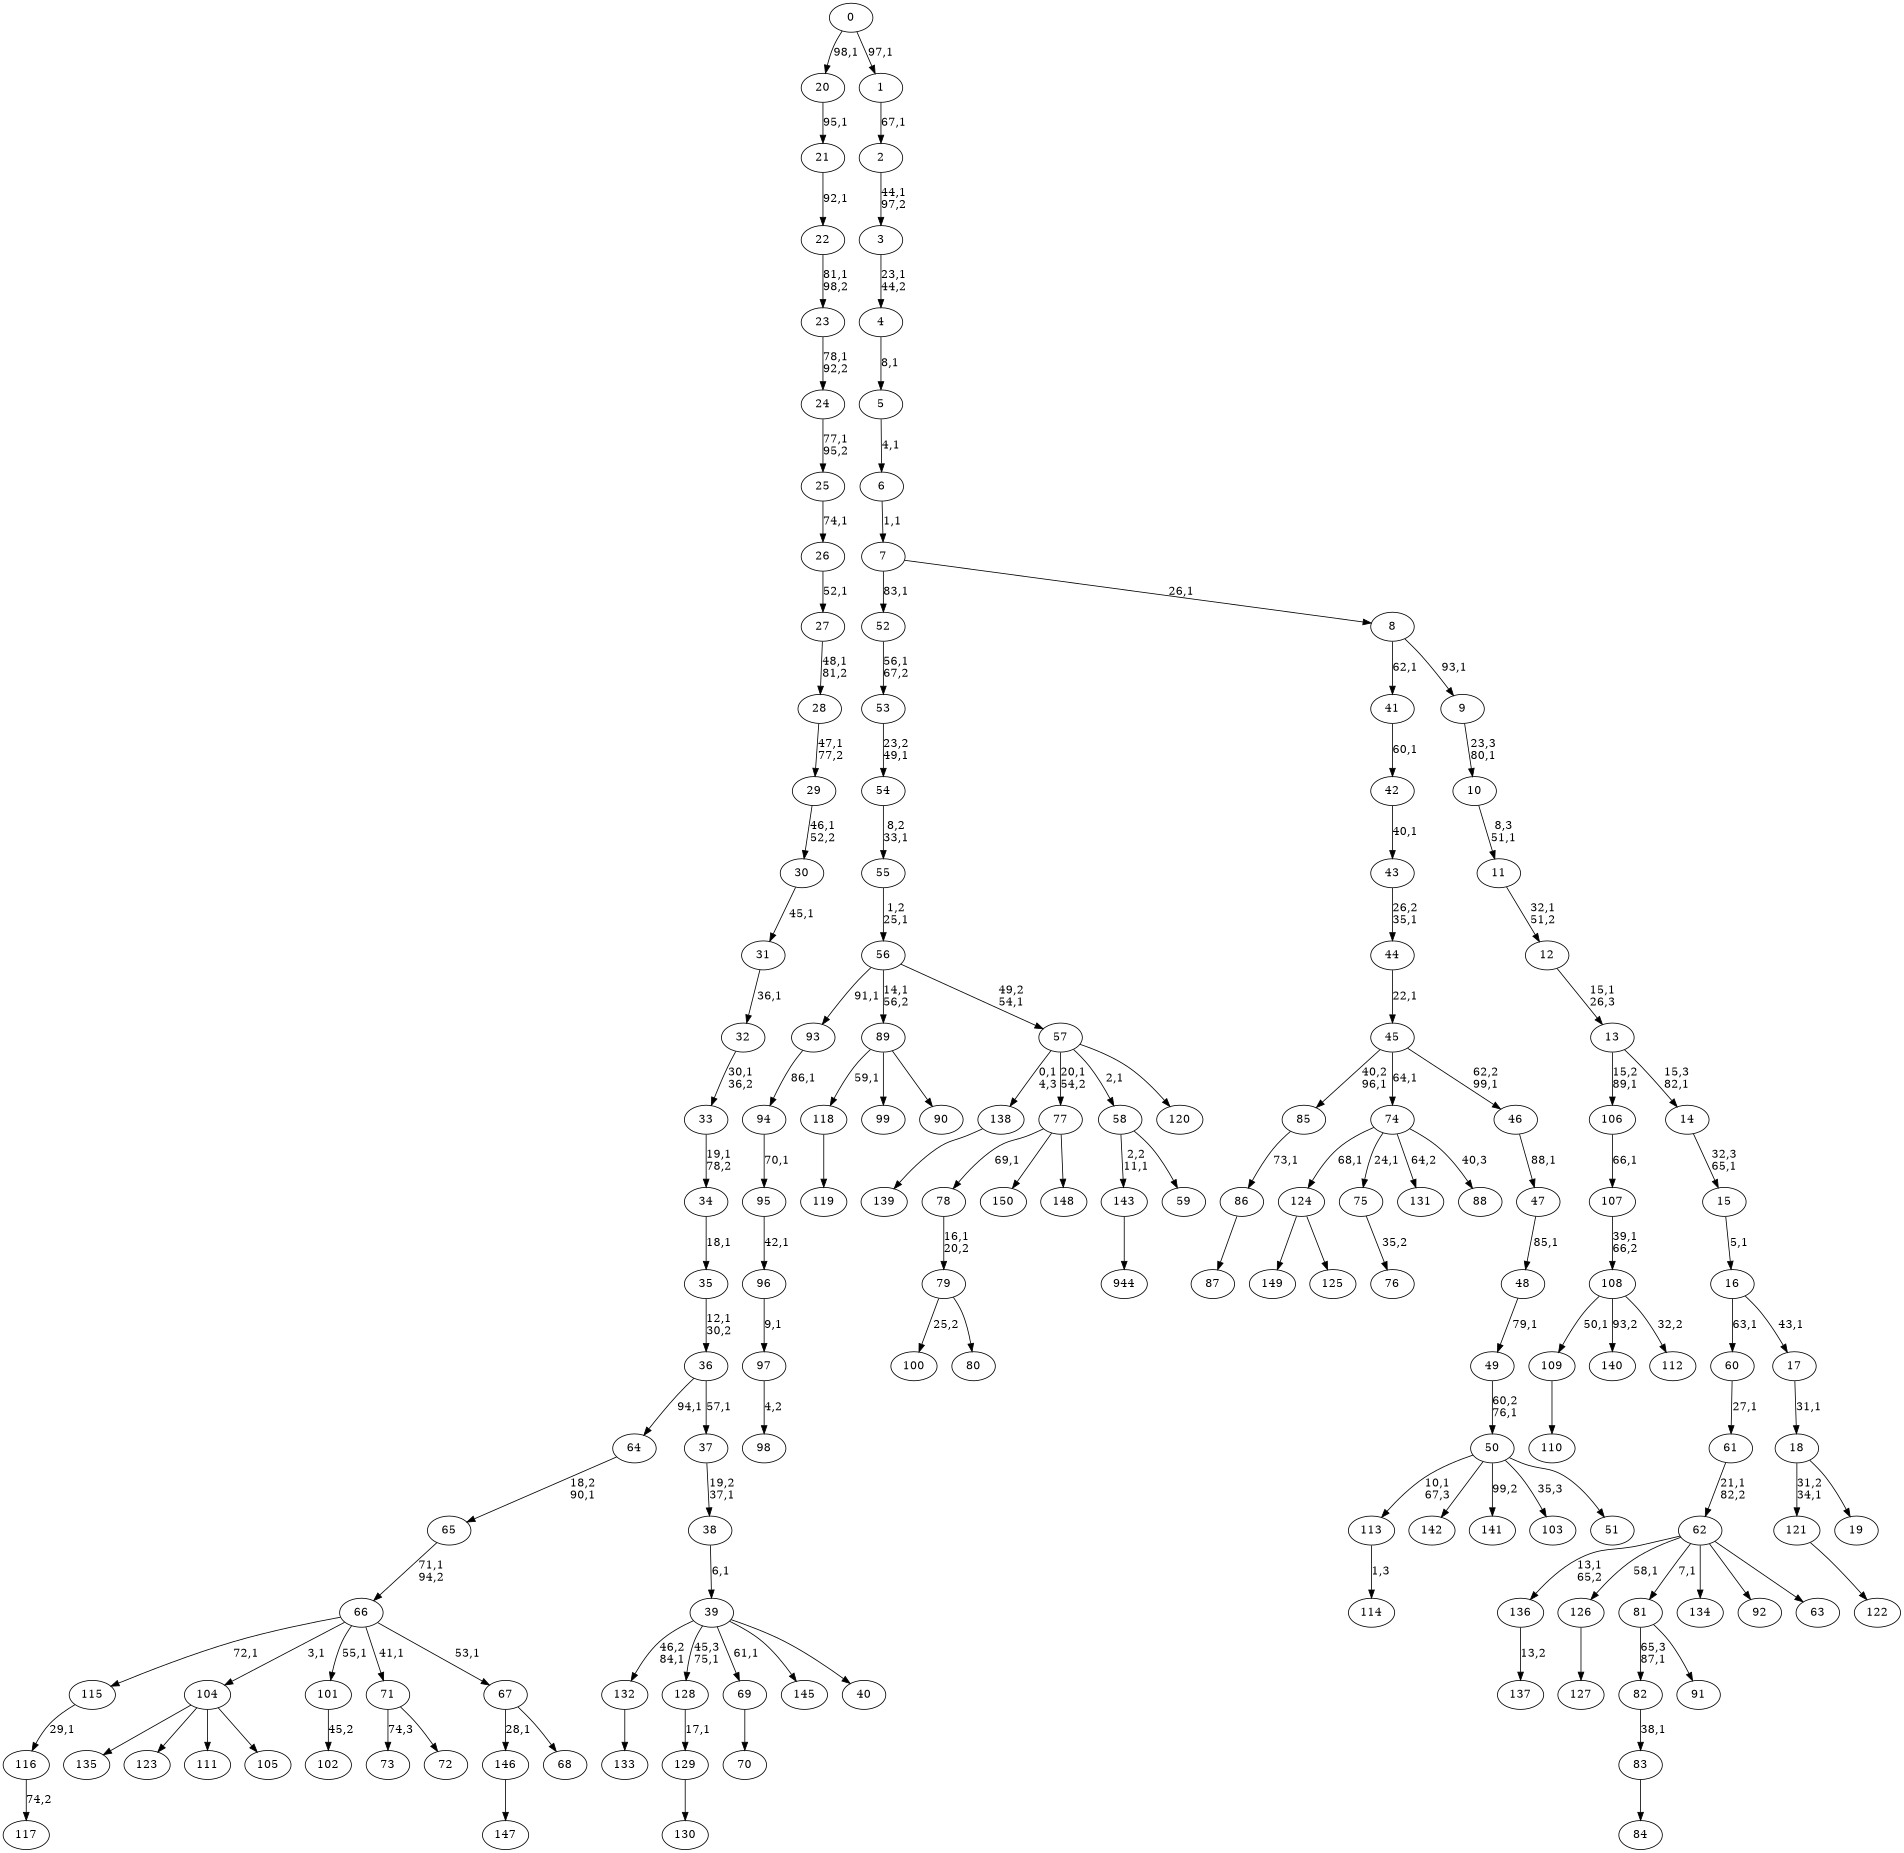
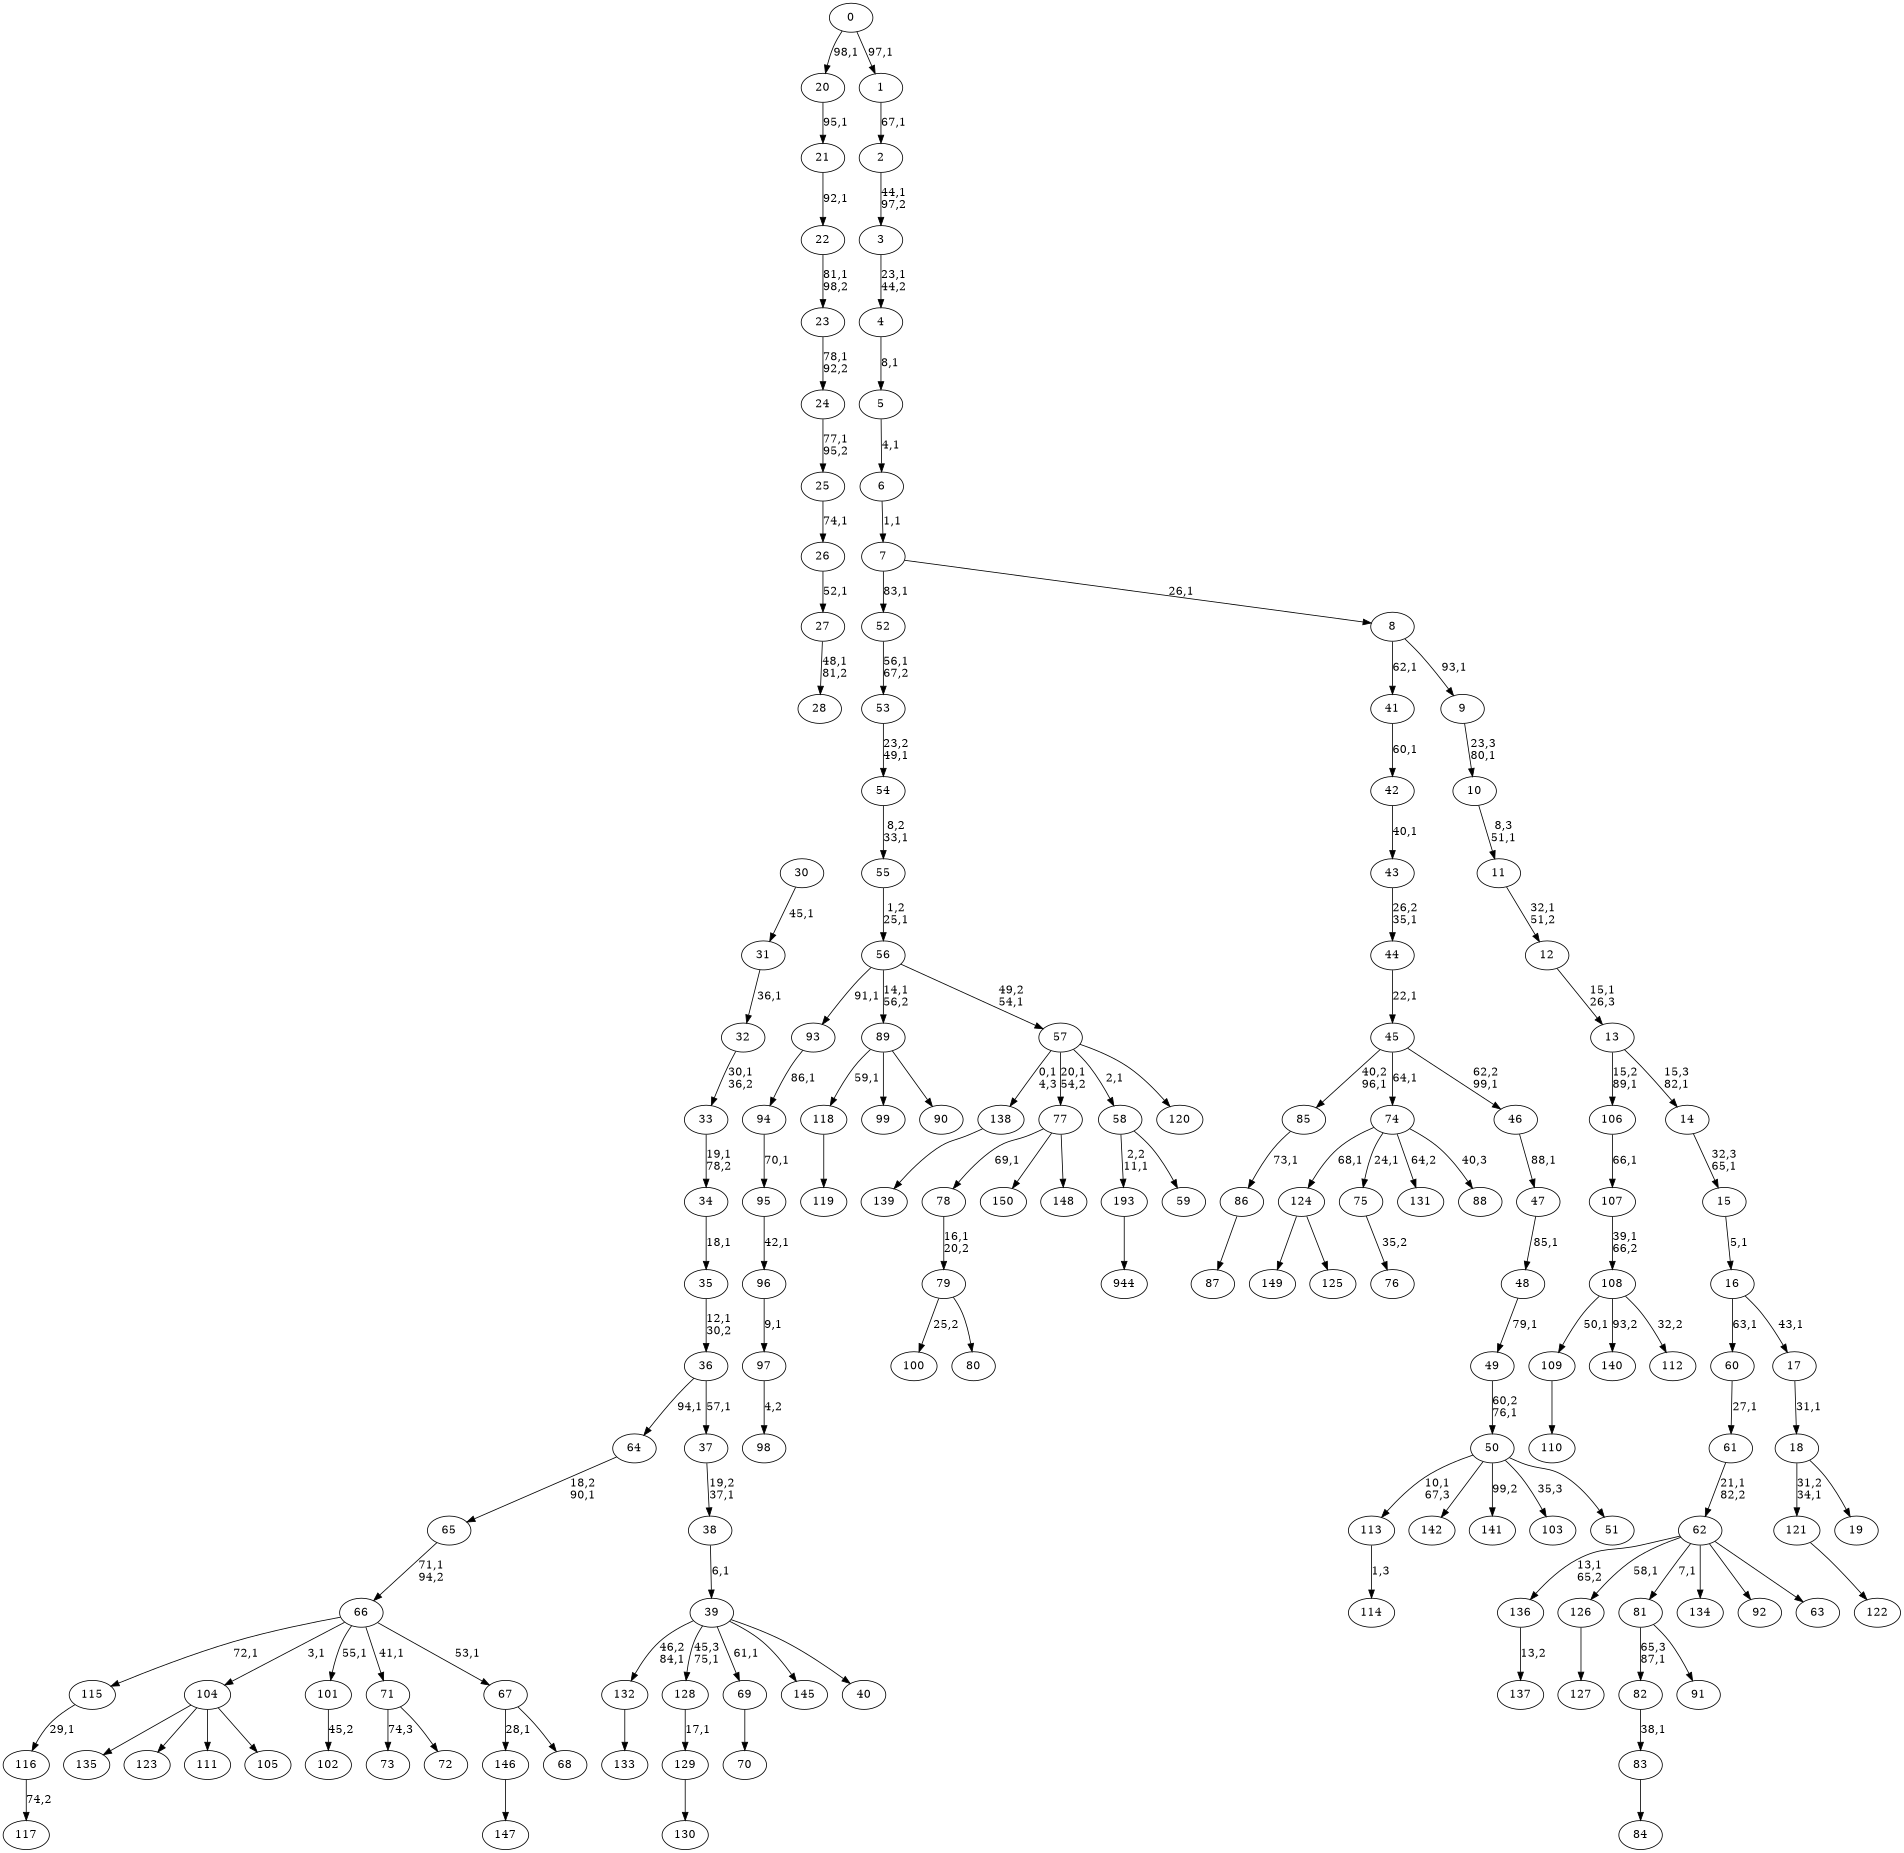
(814, 791) -> none
(1124, 1202) -> (1124, 1202)
